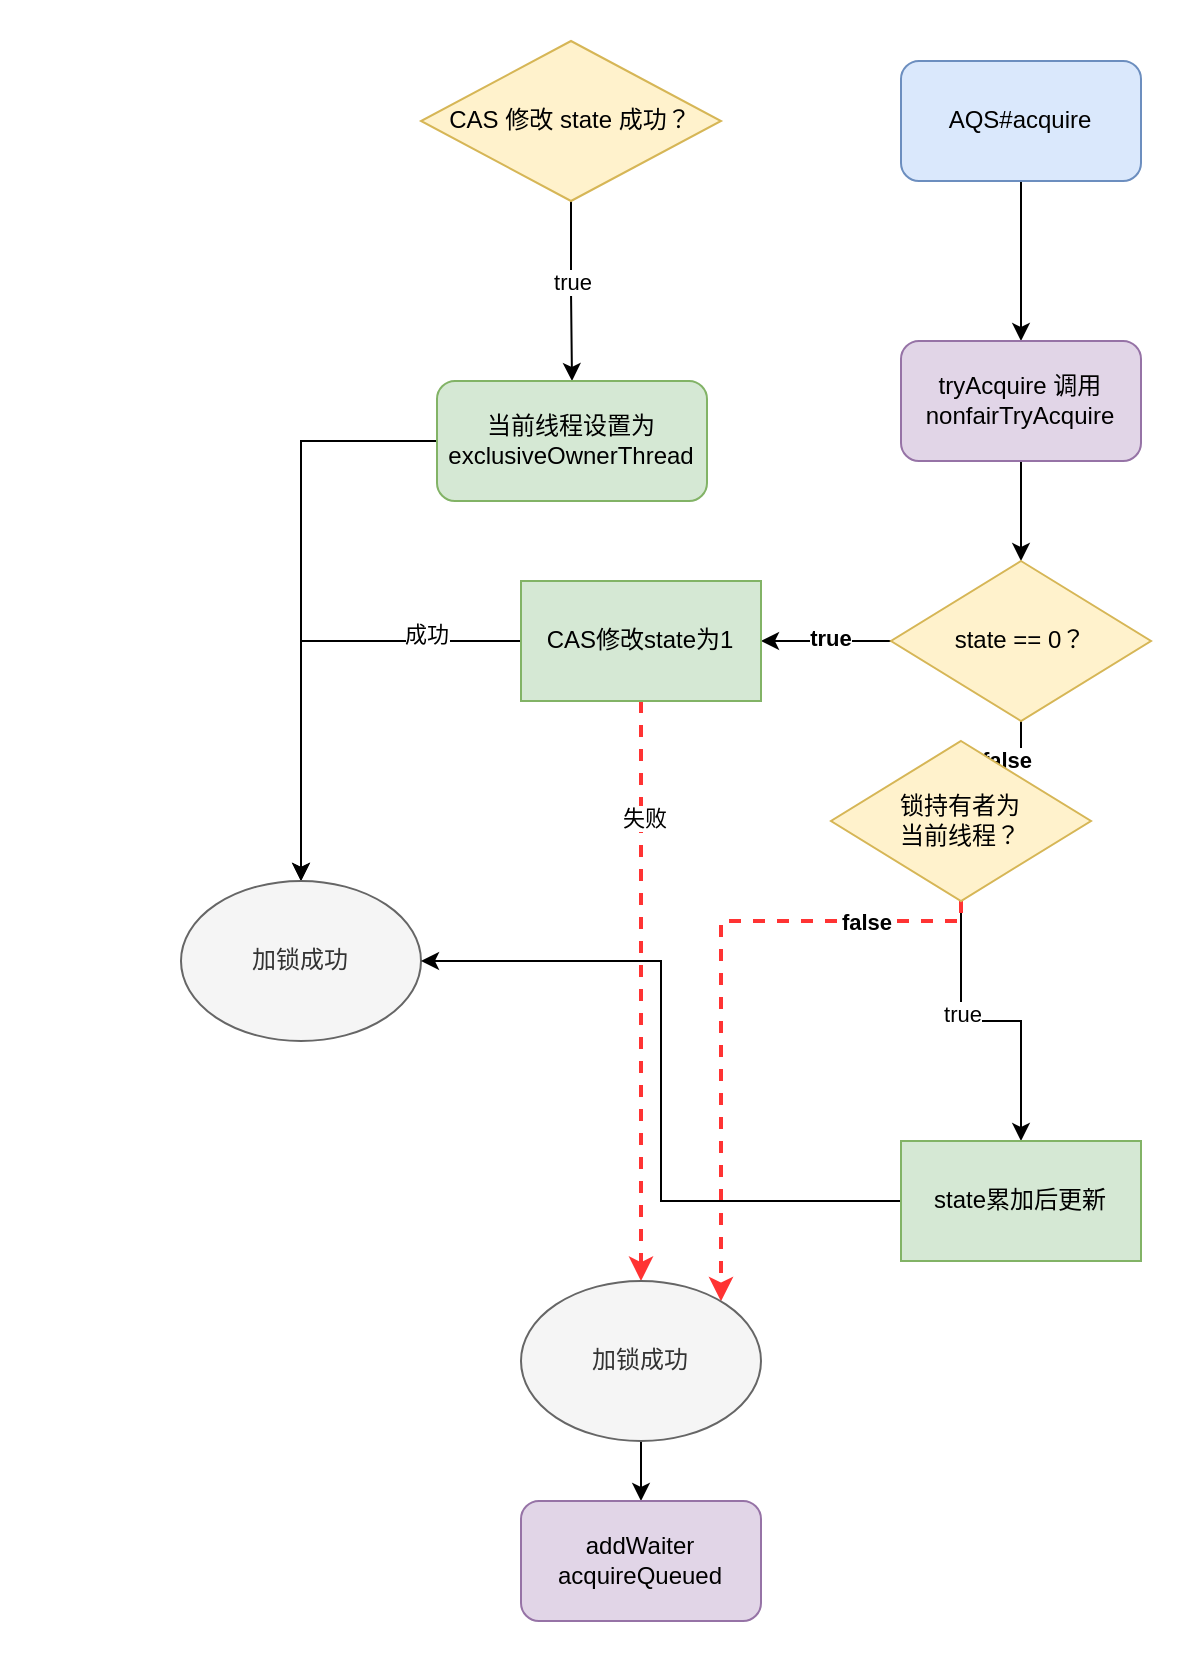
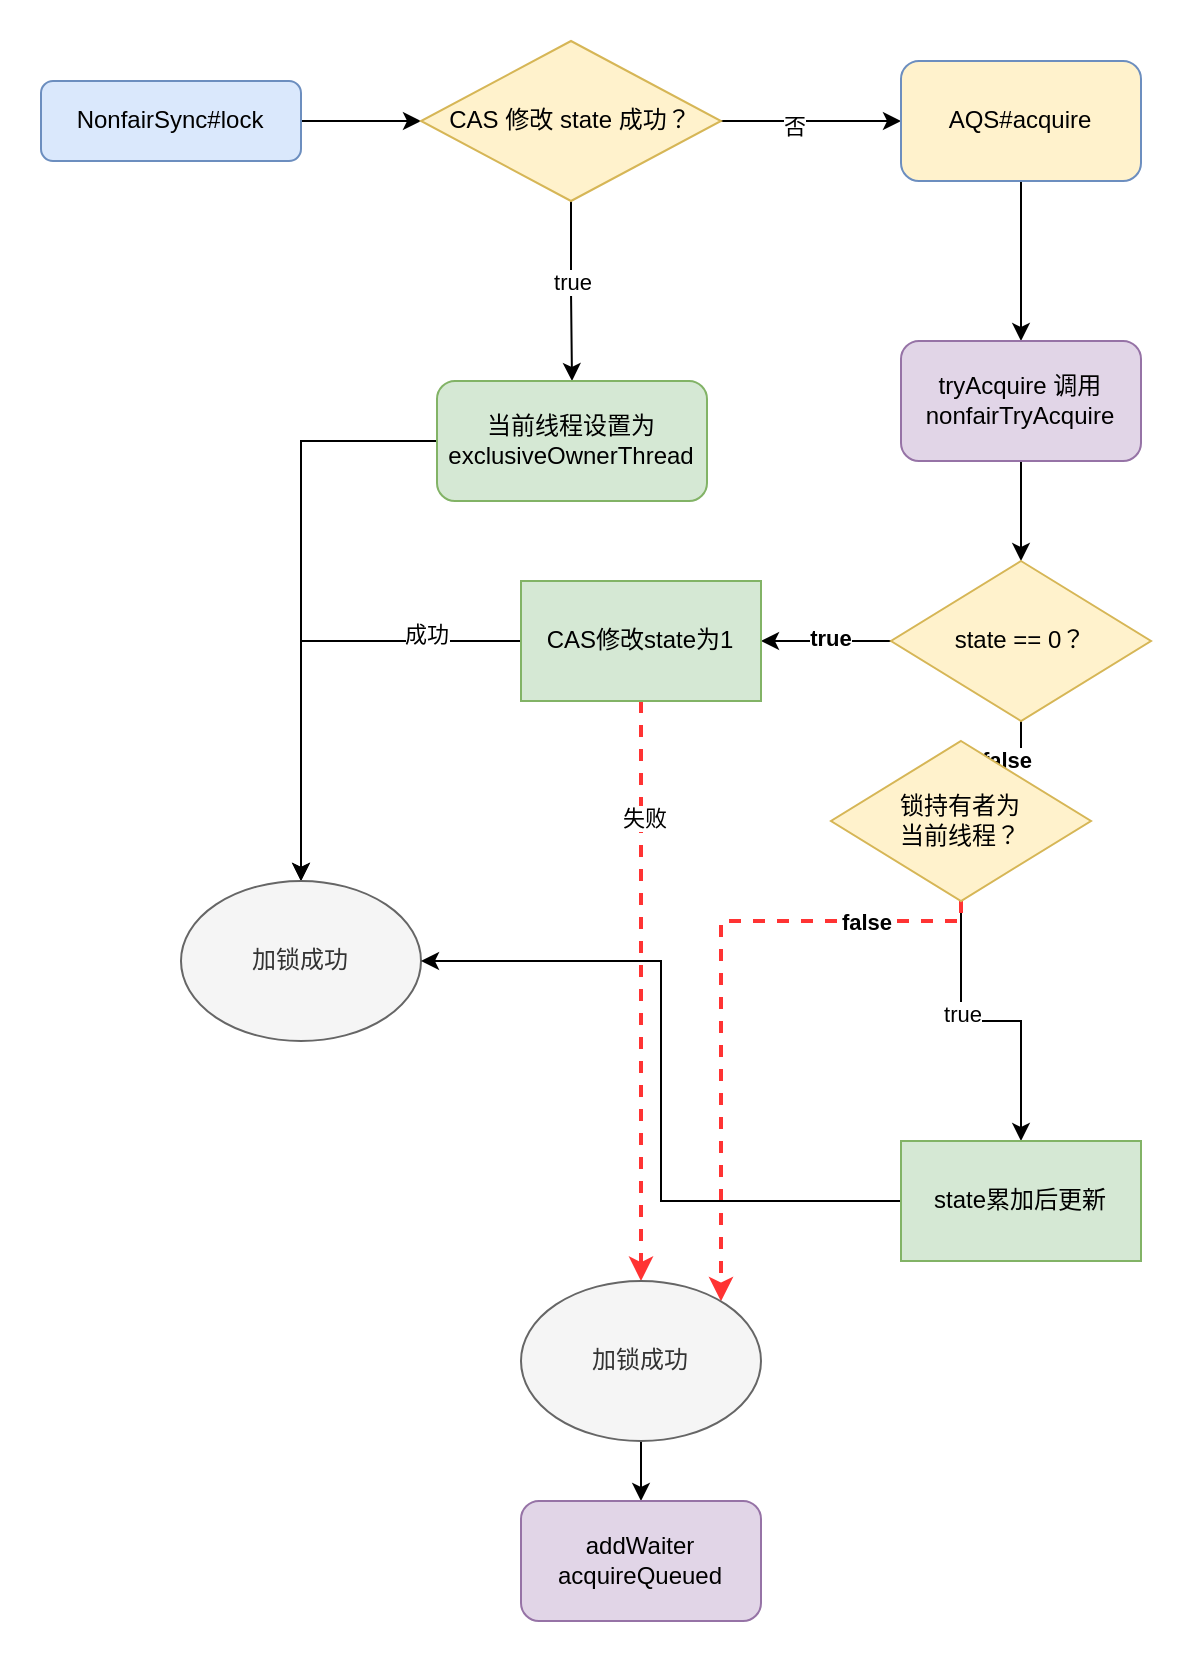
none -> (171, 121)
none -> (354, 121)
none -> (804, 121)
(1021, 121) -> (1021, 121)
